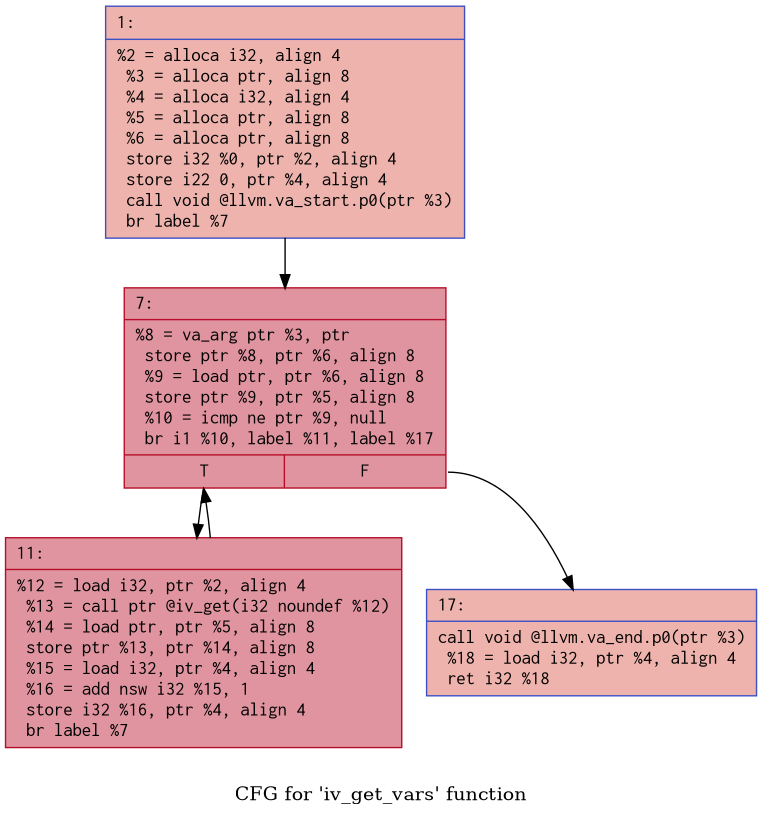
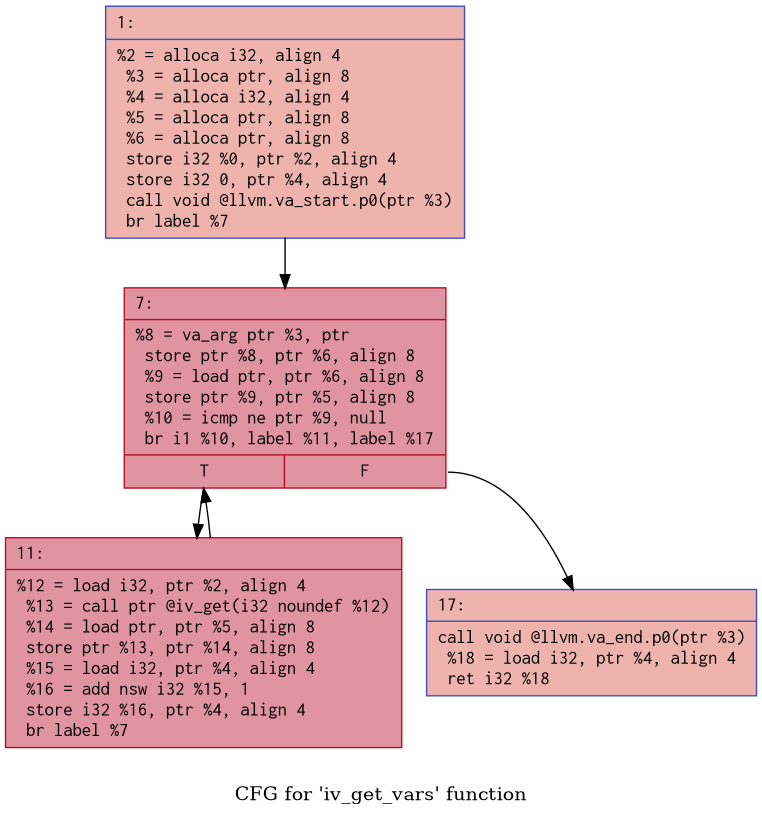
(252, 179) -> (252, 179)
